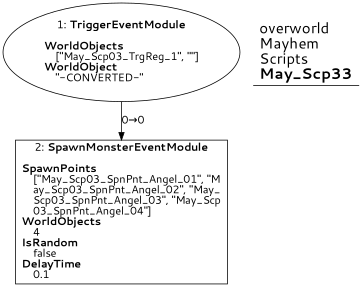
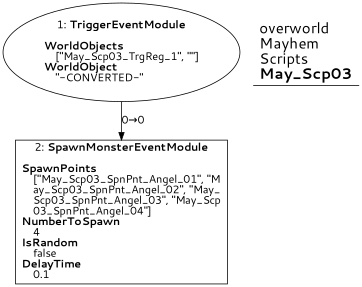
(306, 74) -> (306, 74)
(62, 222) -> (71, 222)
